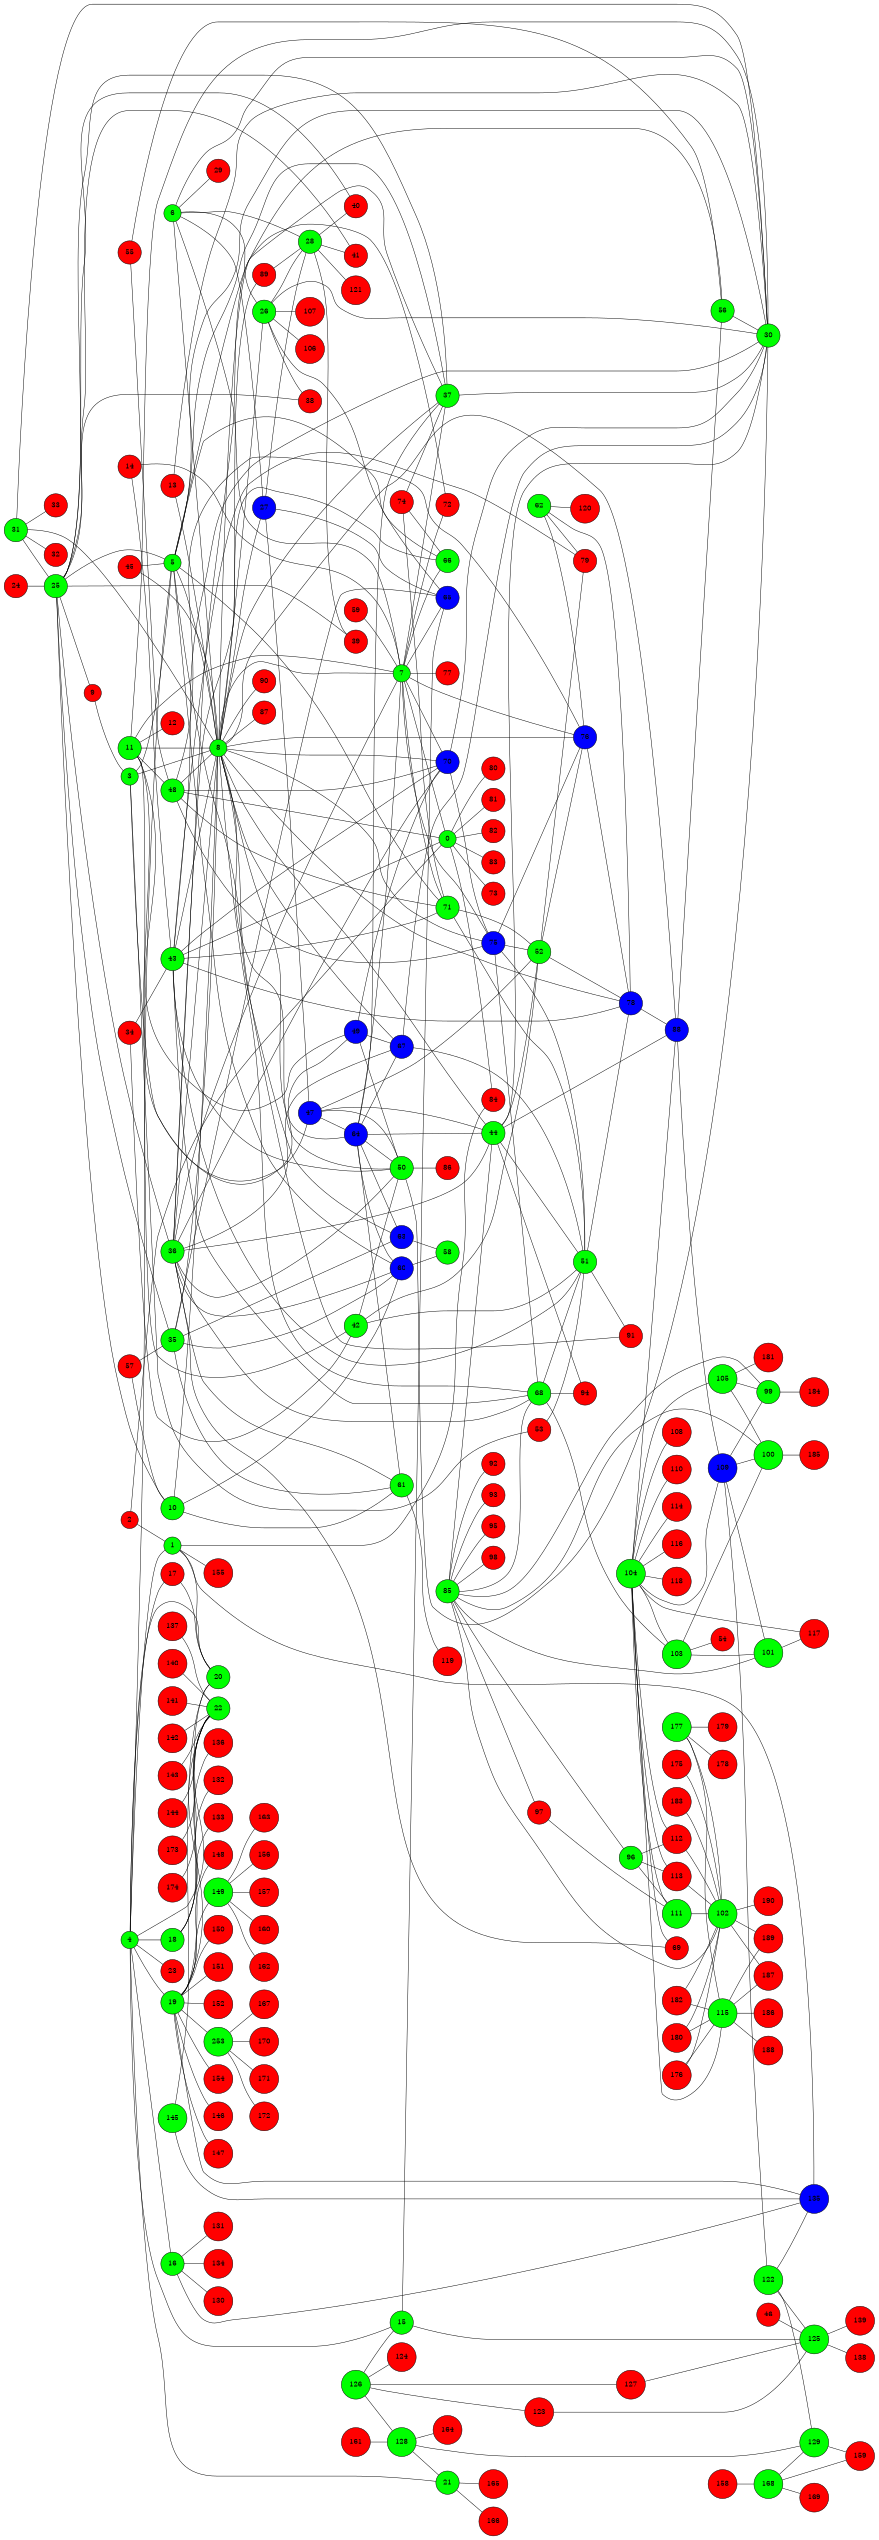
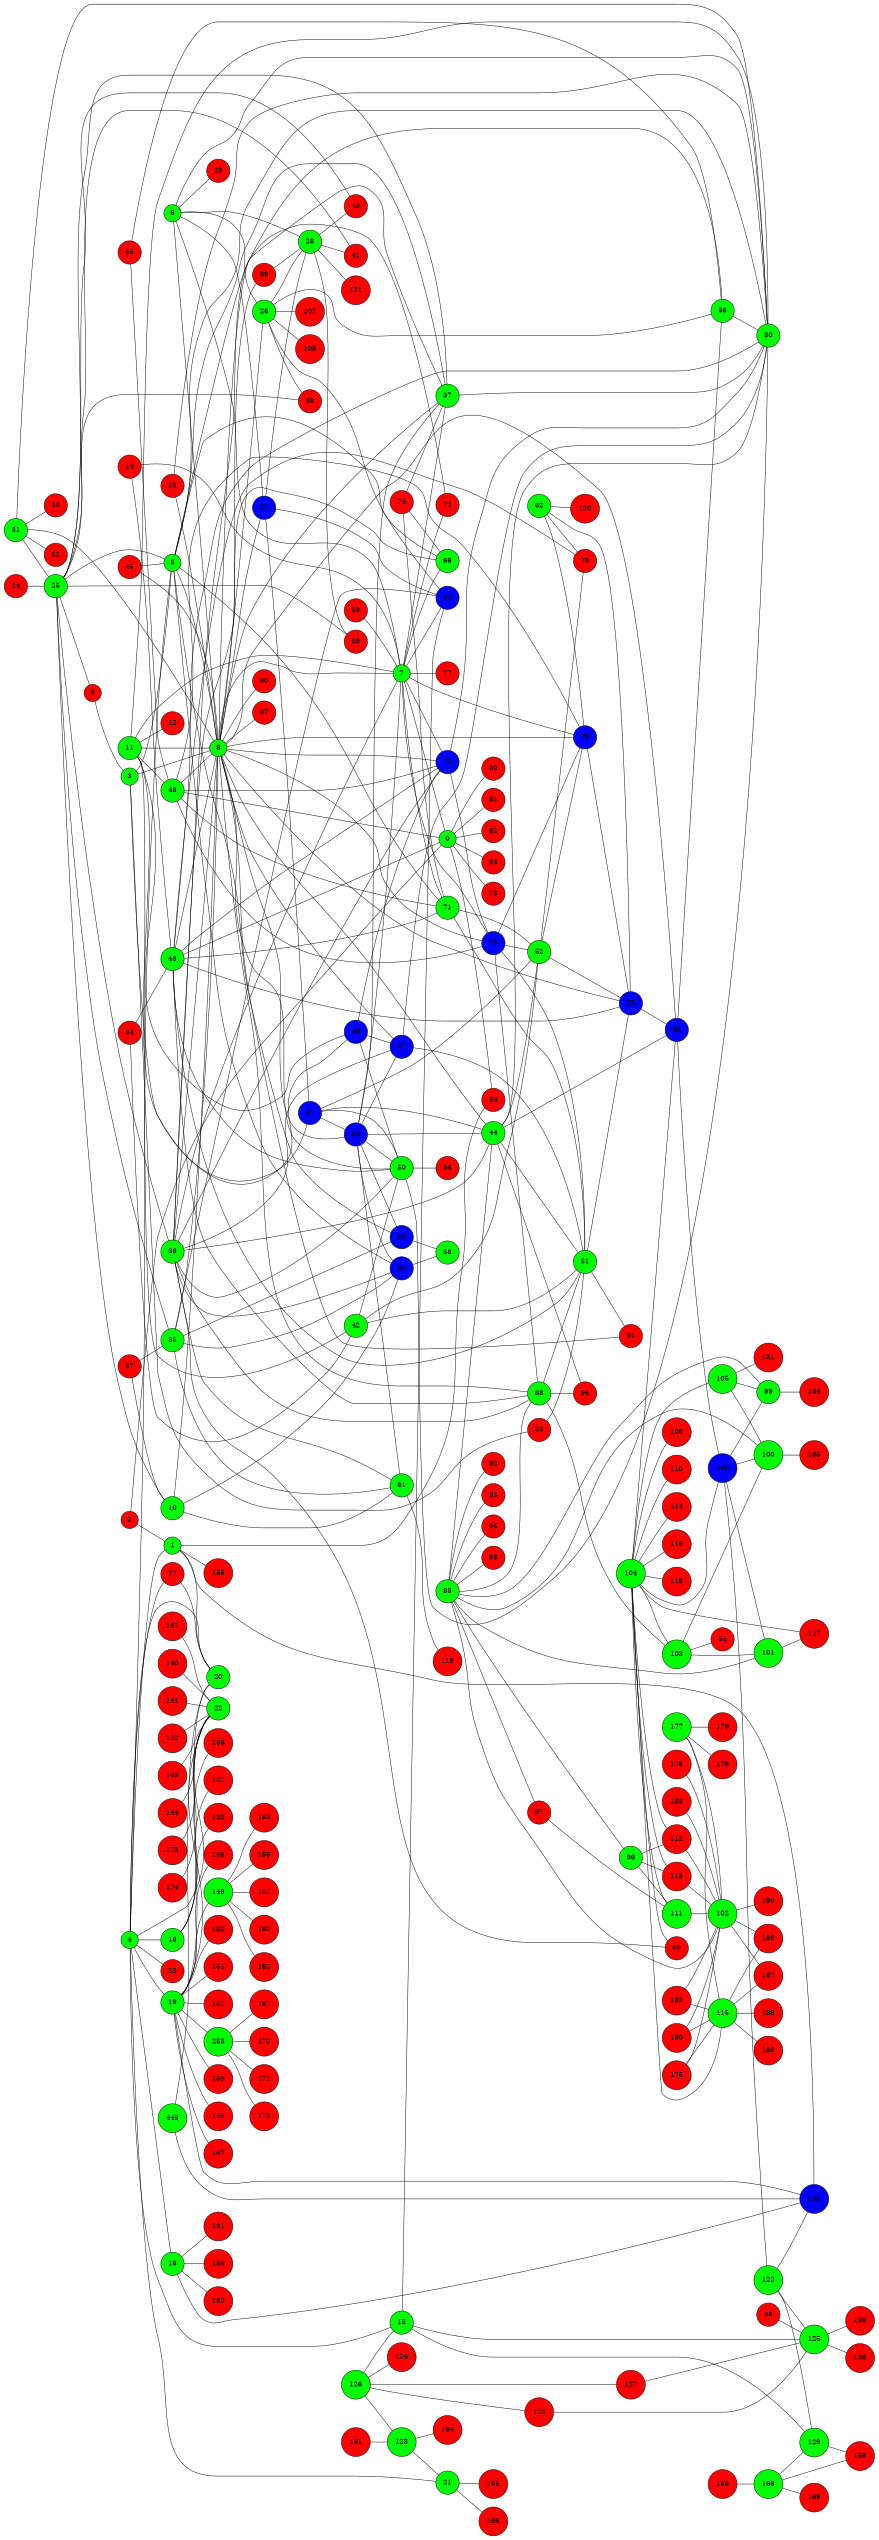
(503, 318) -> (480, 336)
(172, 2118) -> (172, 2118)
(608, 2457) -> (617, 2357)
